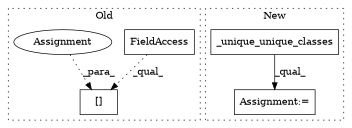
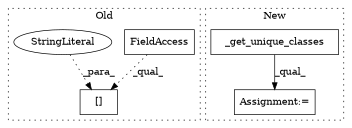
(63, 42) -> (63, 42)
(275, 42) -> (275, 42)
